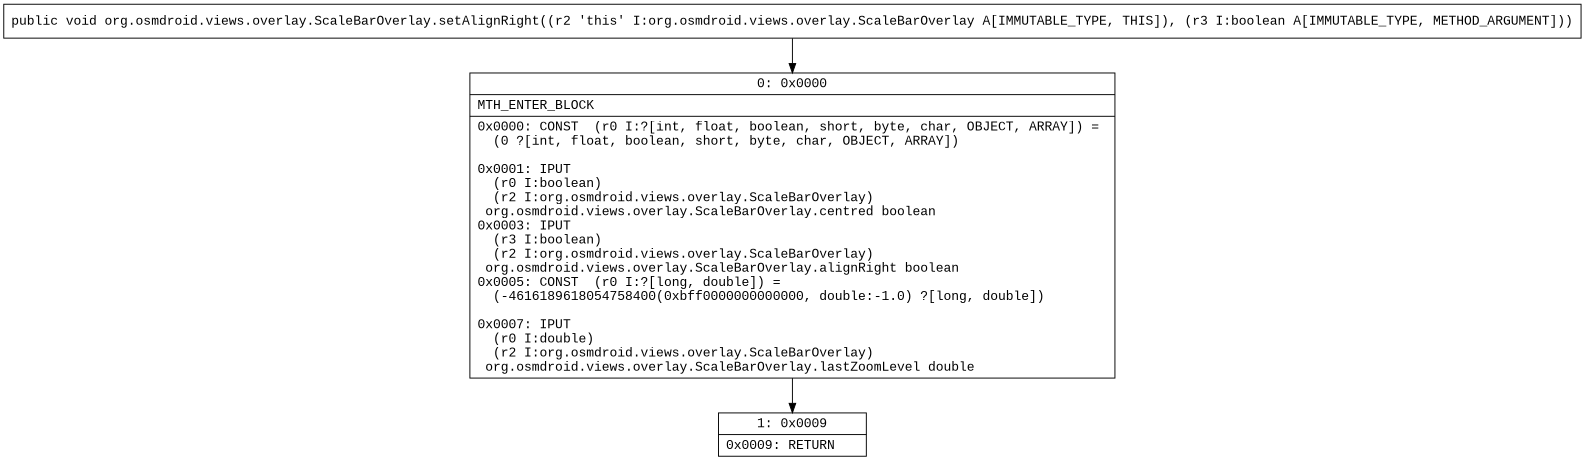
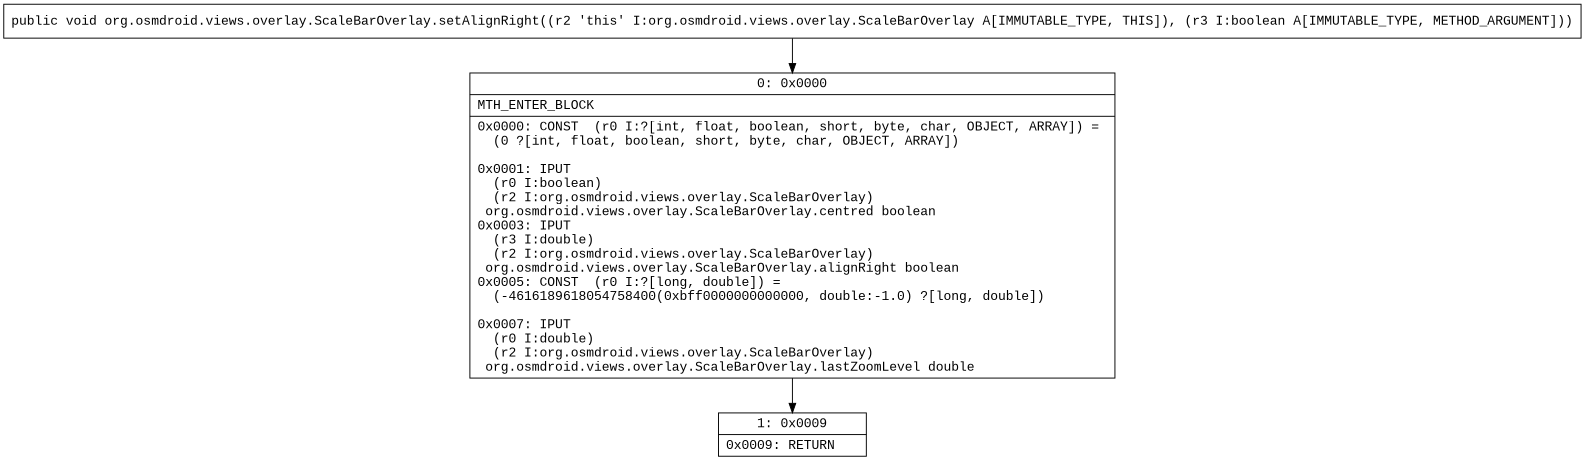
(540, 240) -> (536, 240)
